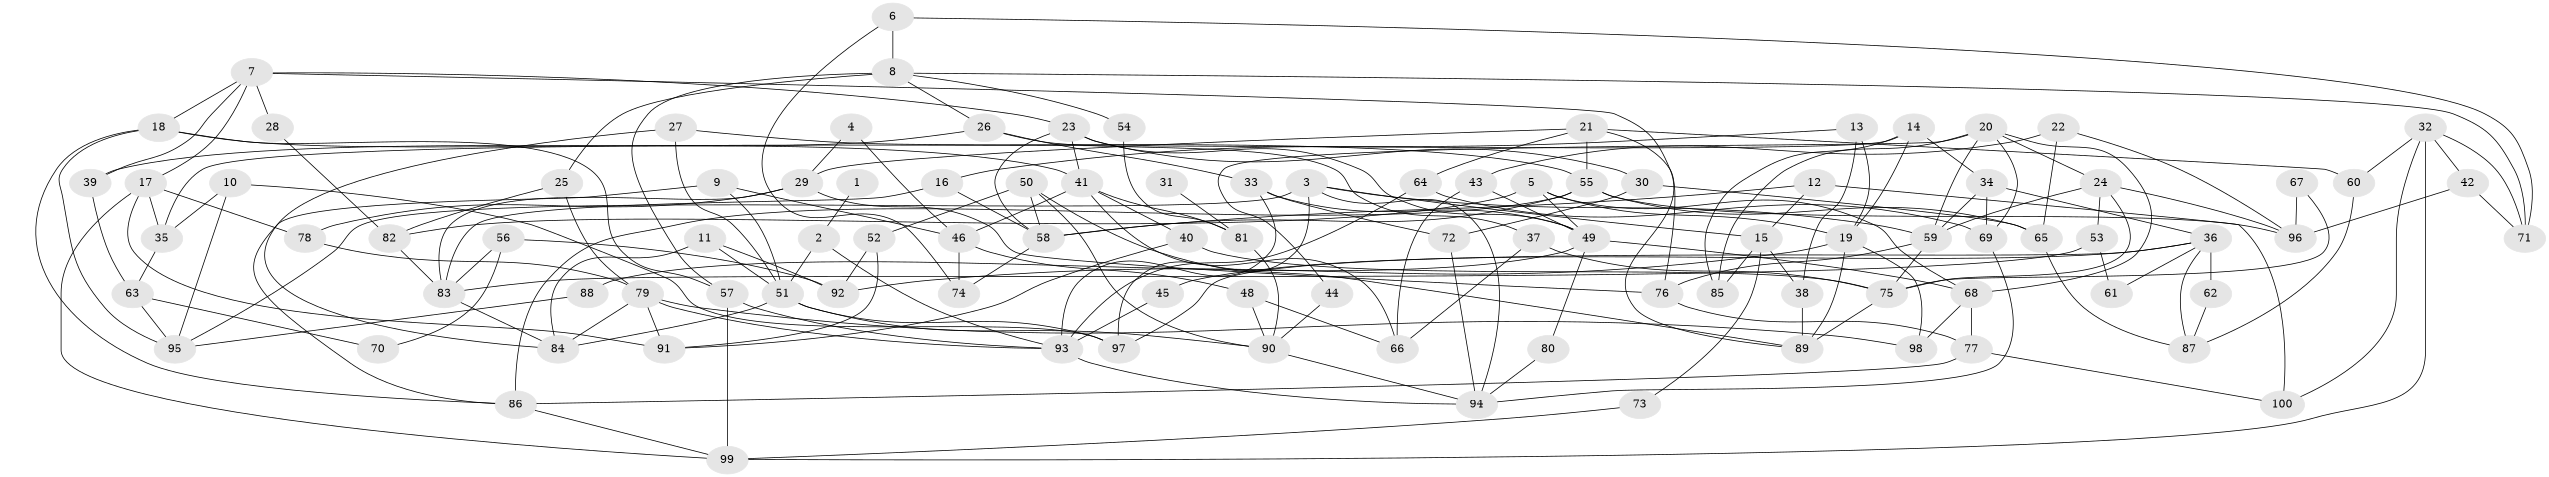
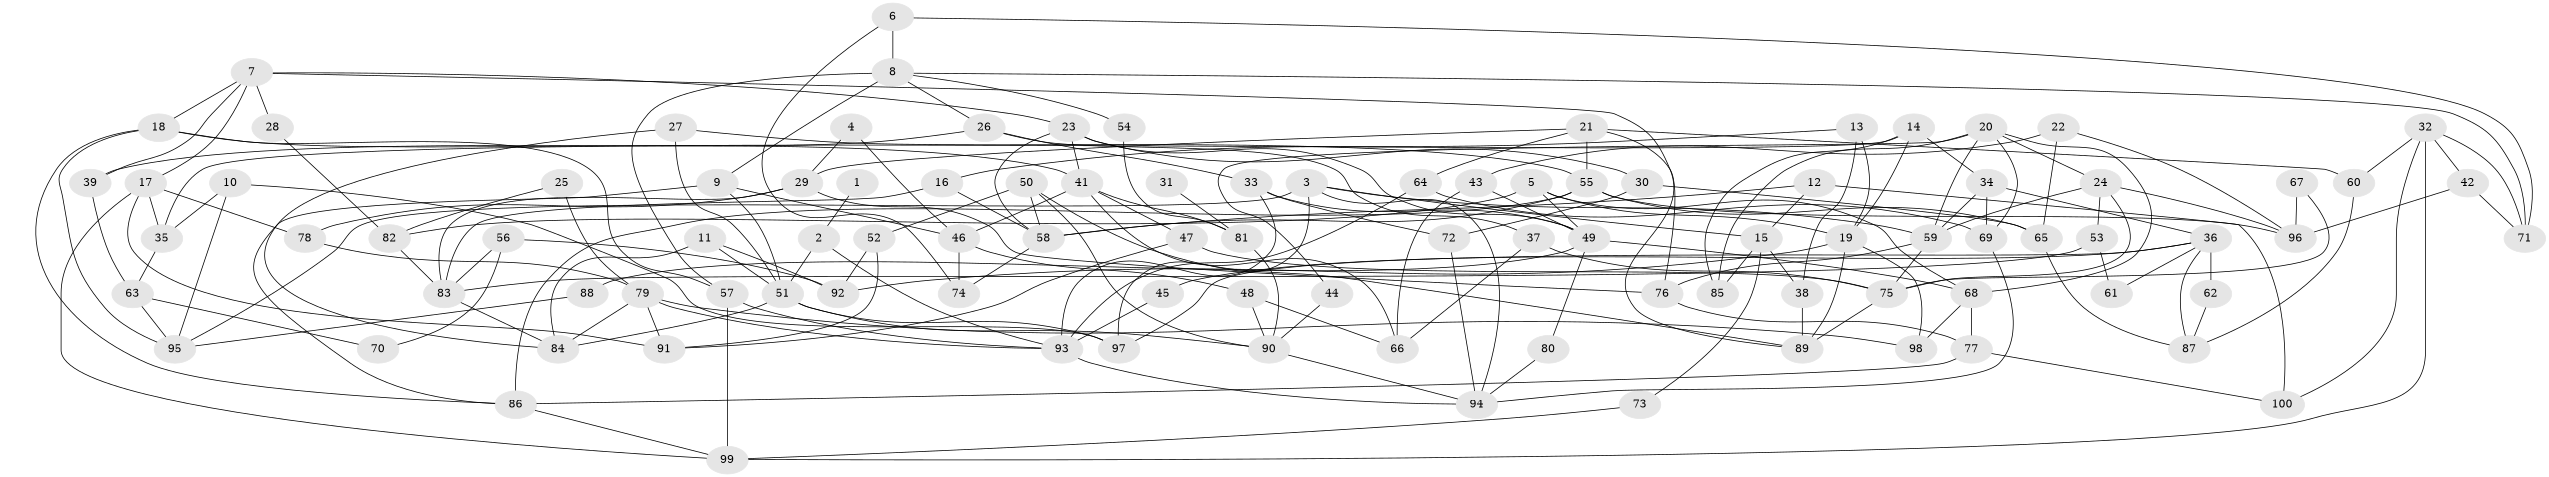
(651, 104) -> (804, 126)
(1187, 239) -> (1187, 239)
